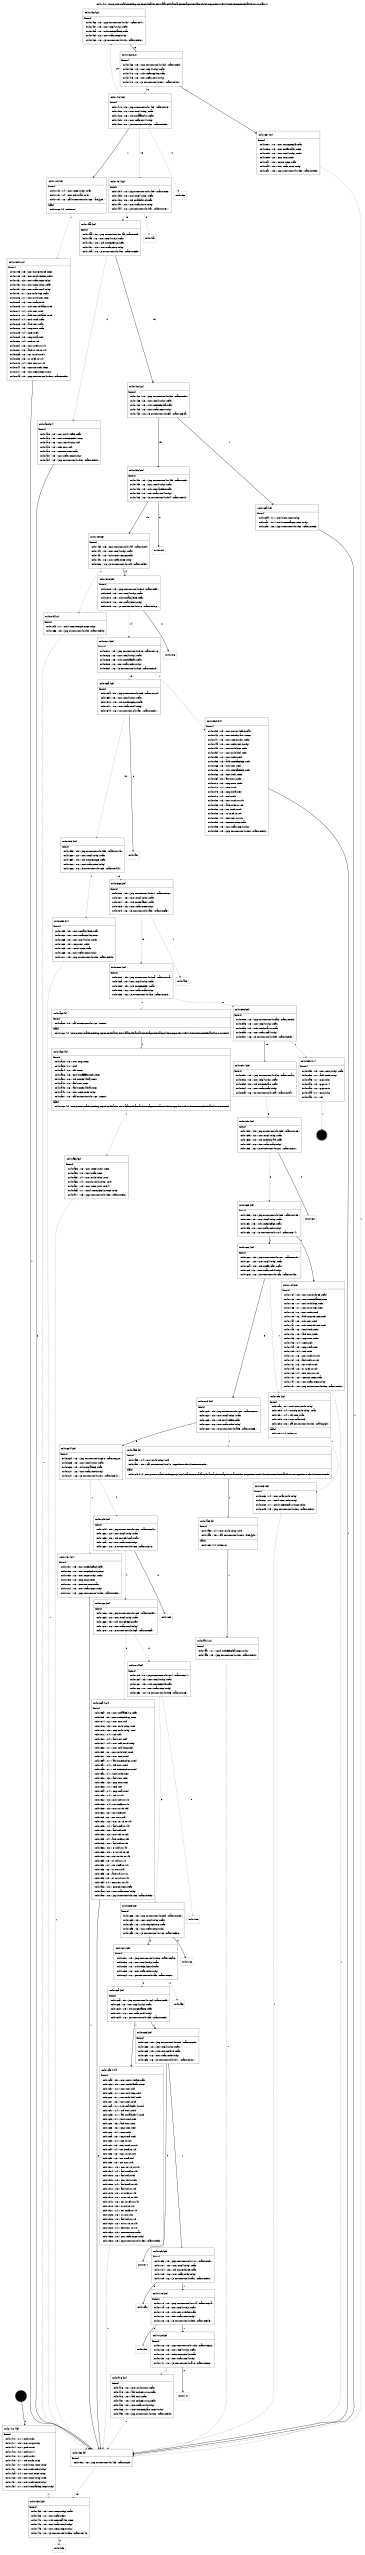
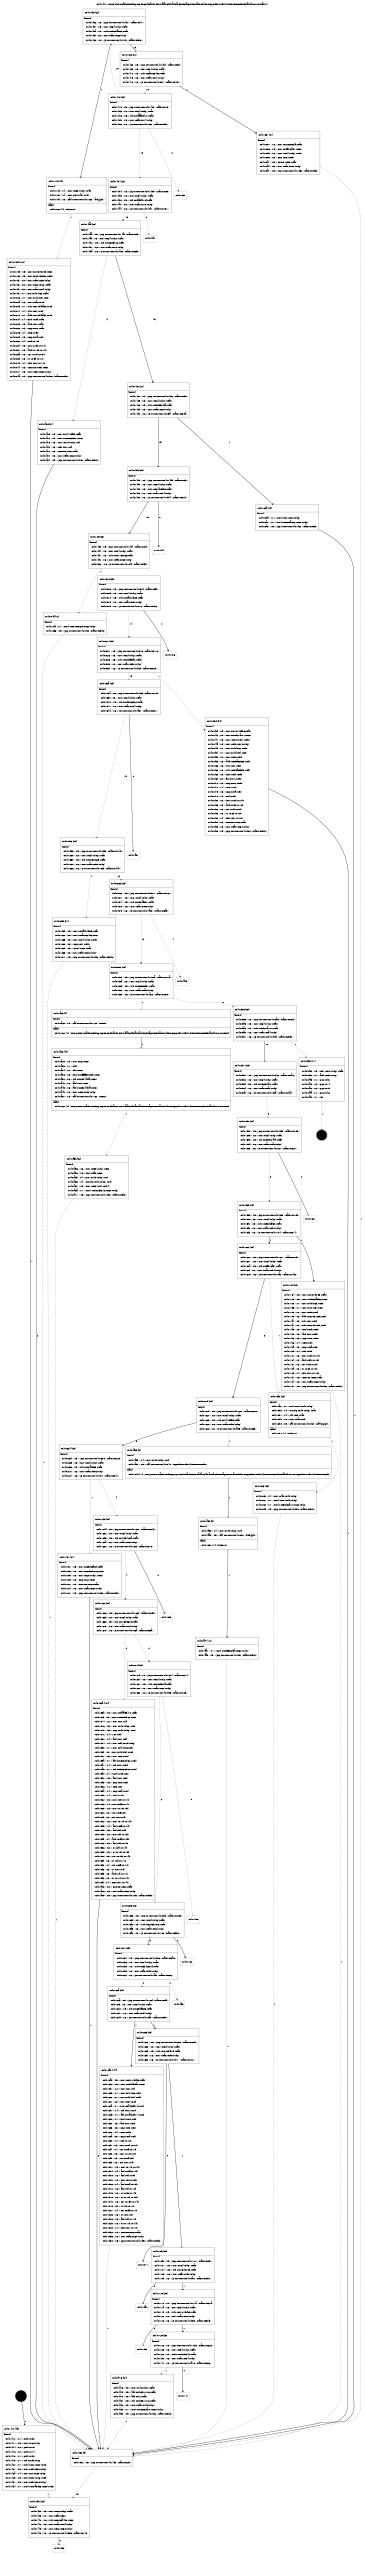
(112, 153) -> (96, 110)
(124, 571) -> none
